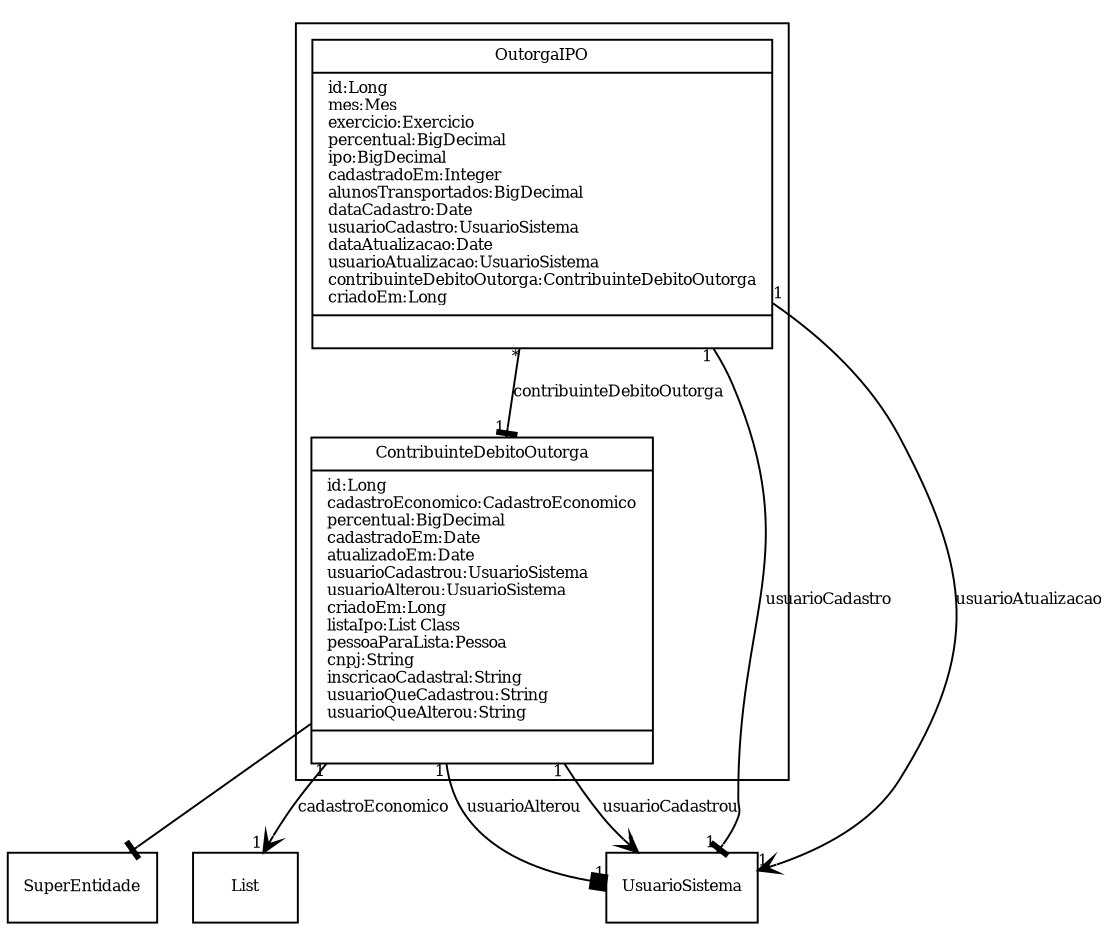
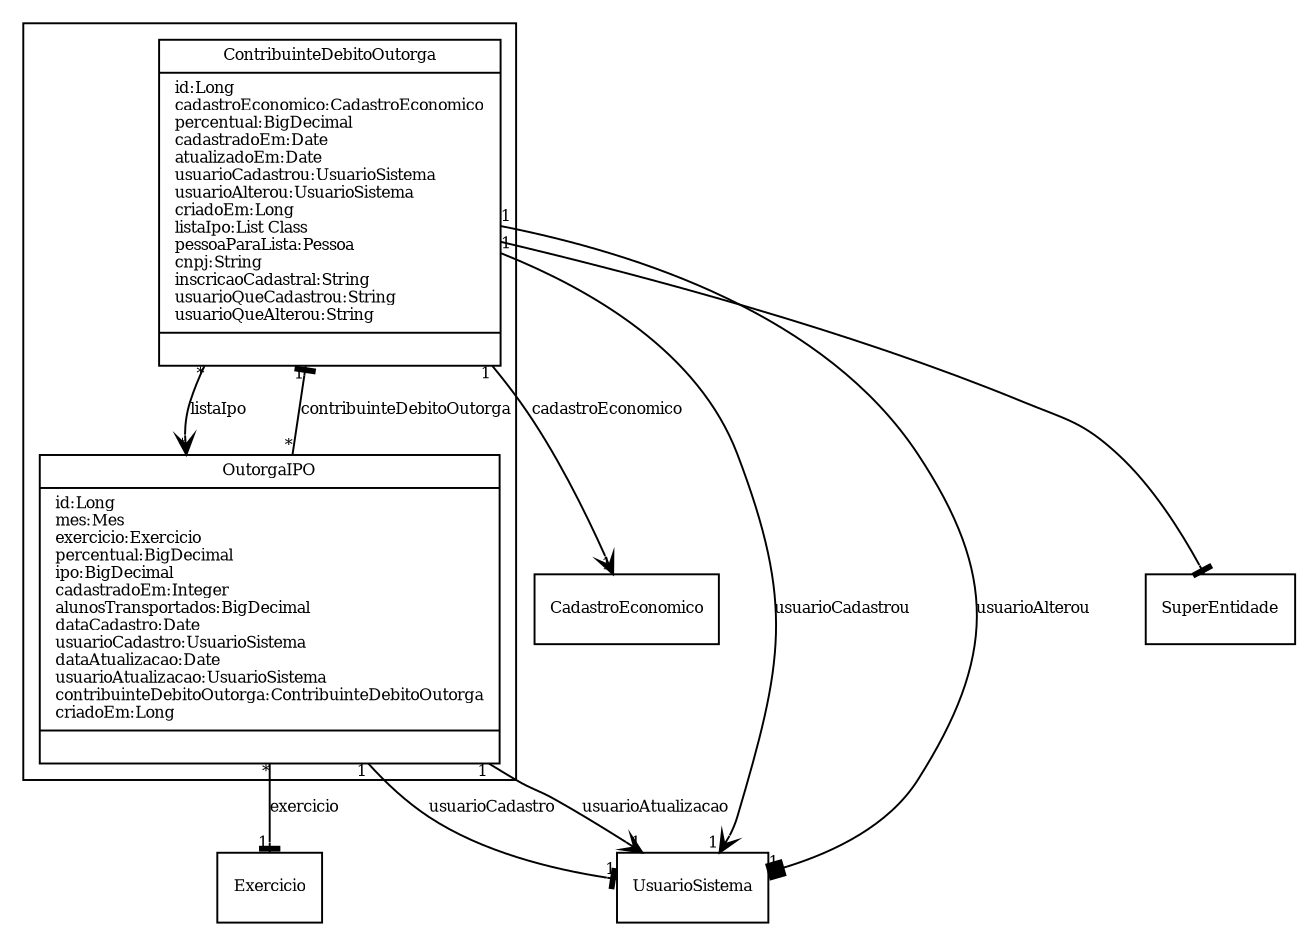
none -> (191, 399)
(245, 888) -> (627, 609)
none -> (270, 888)
